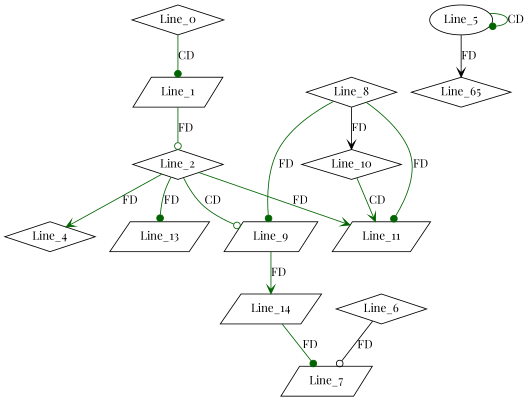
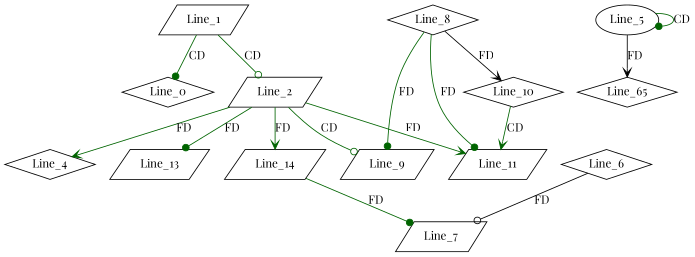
(178, 53) -> (187, 54)
(186, 128) -> (253, 56)
(178, 164) -> (275, 92)
(271, 269) -> (275, 124)
